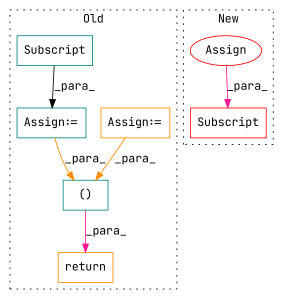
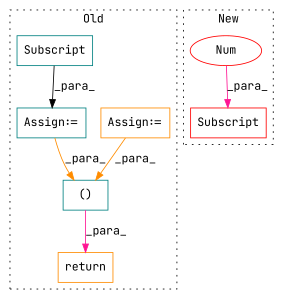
(226, 51) -> (226, 51)
